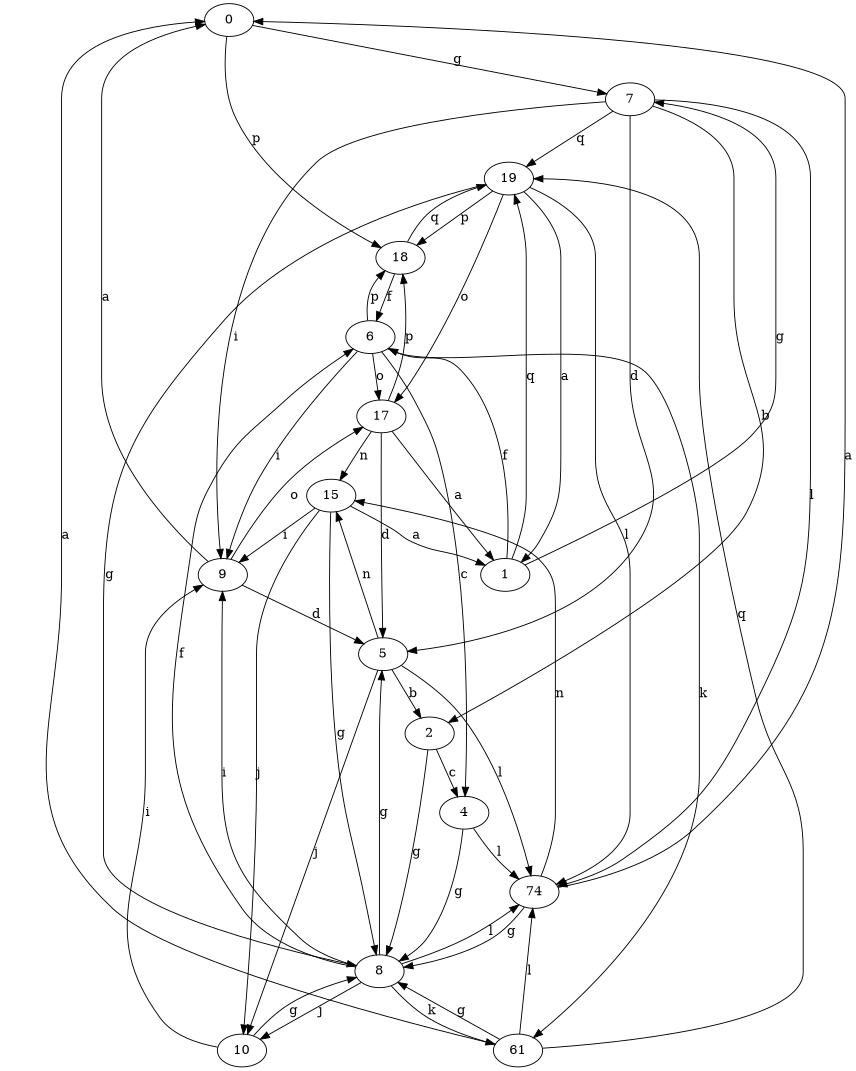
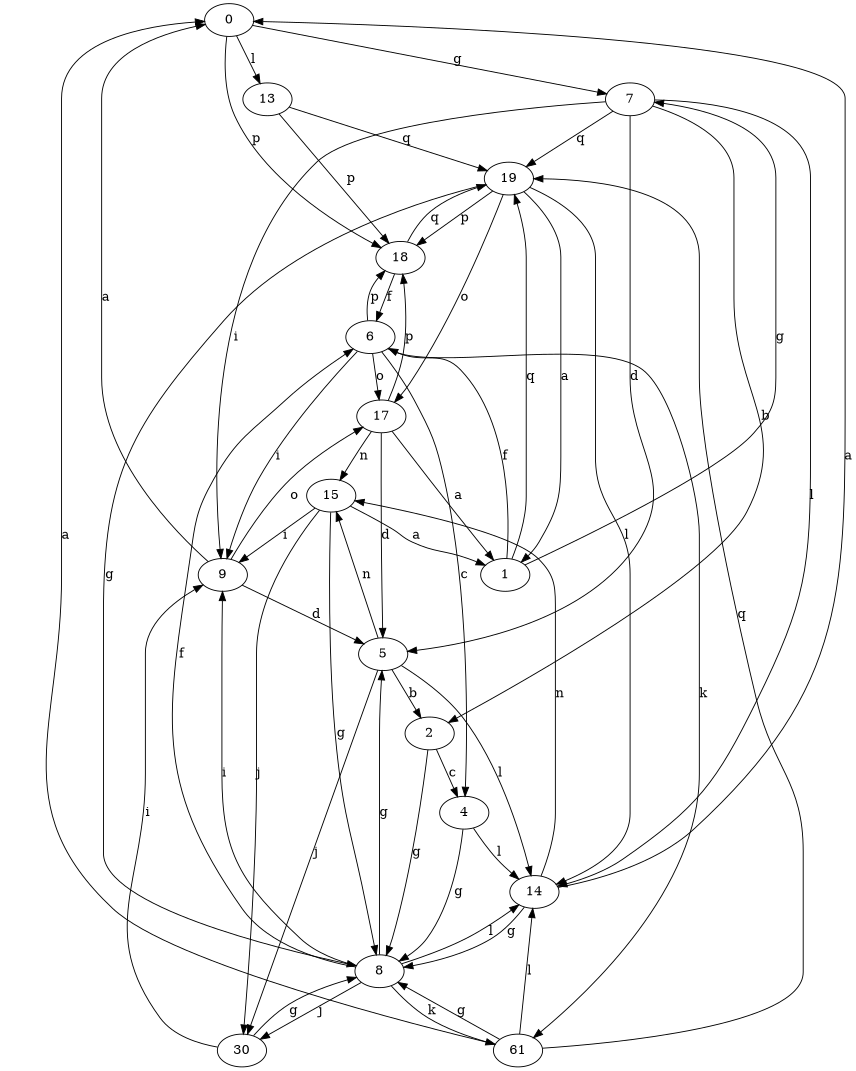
none -> (267, 99)
(534, 892) -> (534, 892)
(242, 1051) -> (242, 1051)
